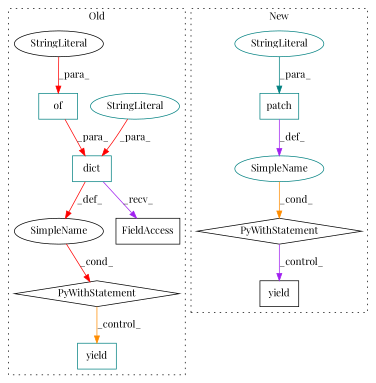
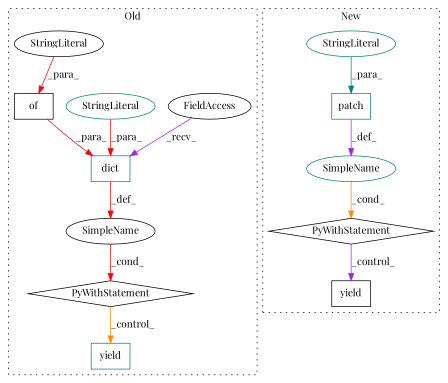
(58, 106) -> (34, 106)
(117, 197) -> (164, 135)
(148, 231) -> (210, 106)
